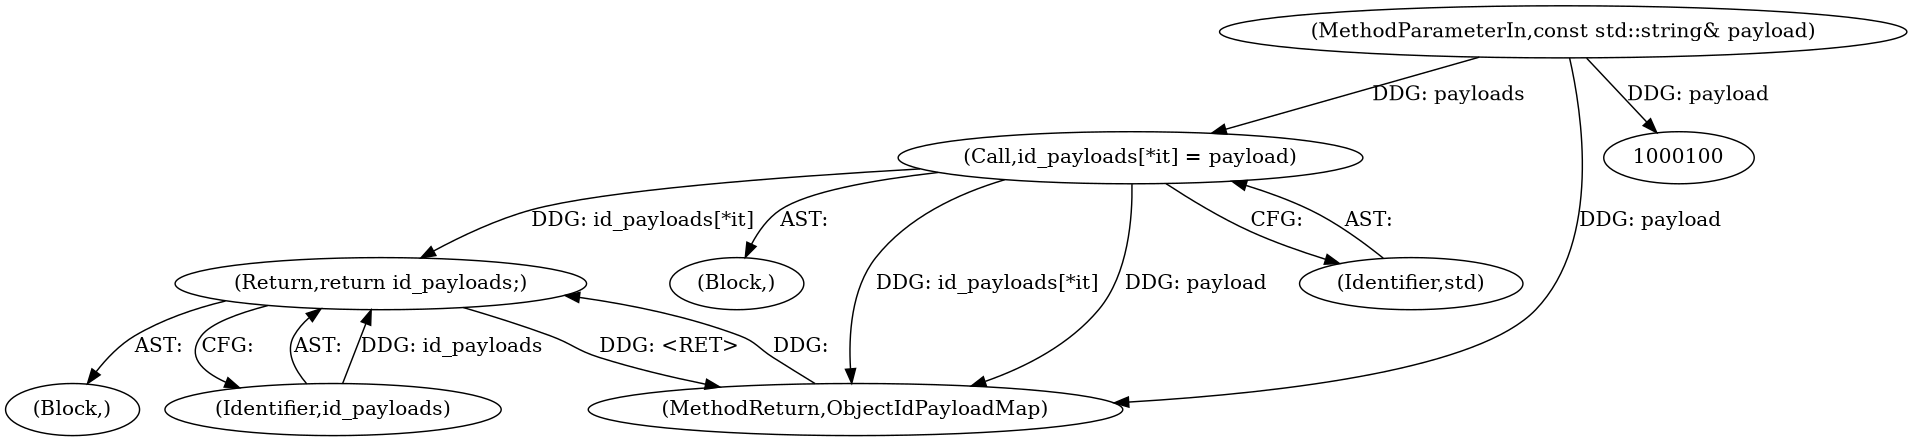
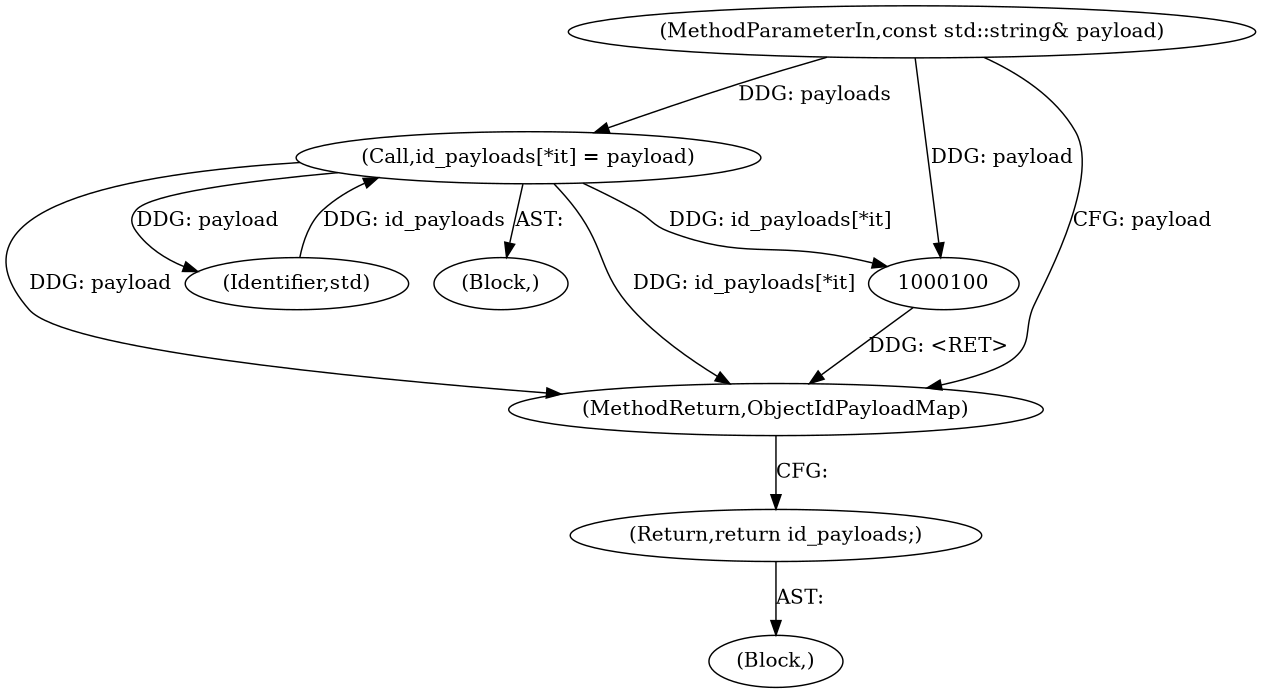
(672, 188) -> (721, 246)
(1280, 221) -> (208, 221)
(1372, 221) -> (415, 221)
(1651, 221) -> (1143, 221)
(804, 347) -> (806, 473)
(583, 351) -> (867, 341)
(333, 410) -> none
